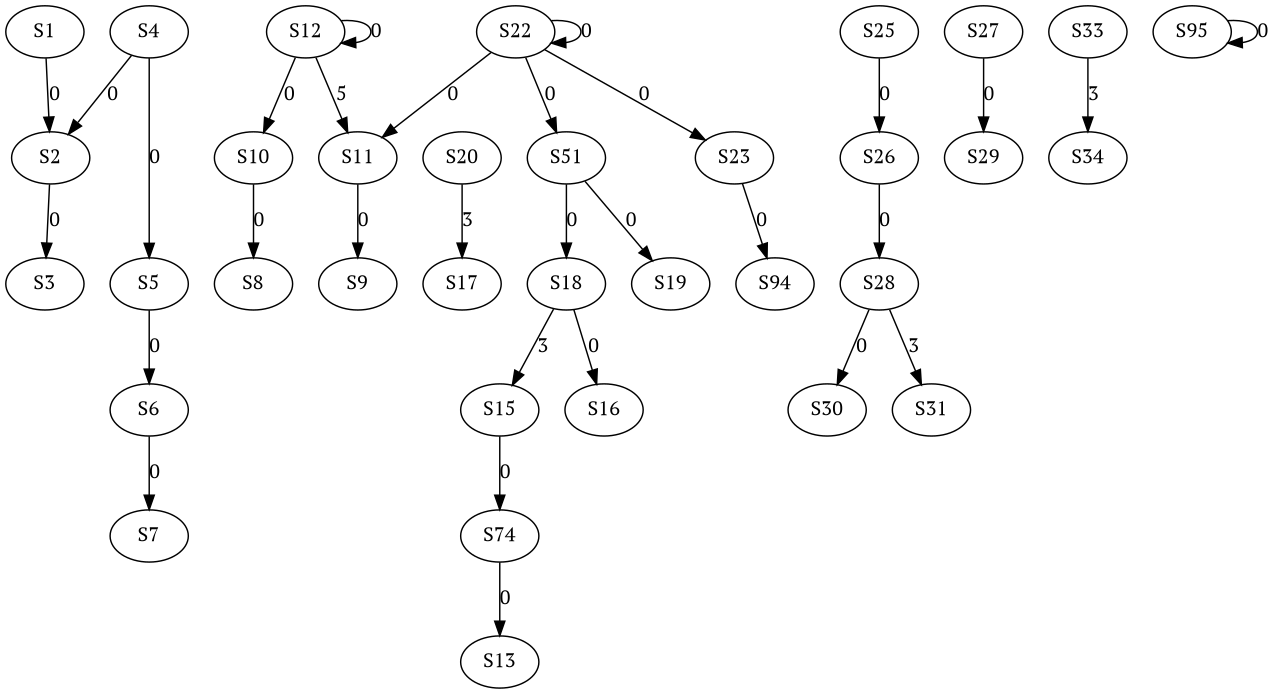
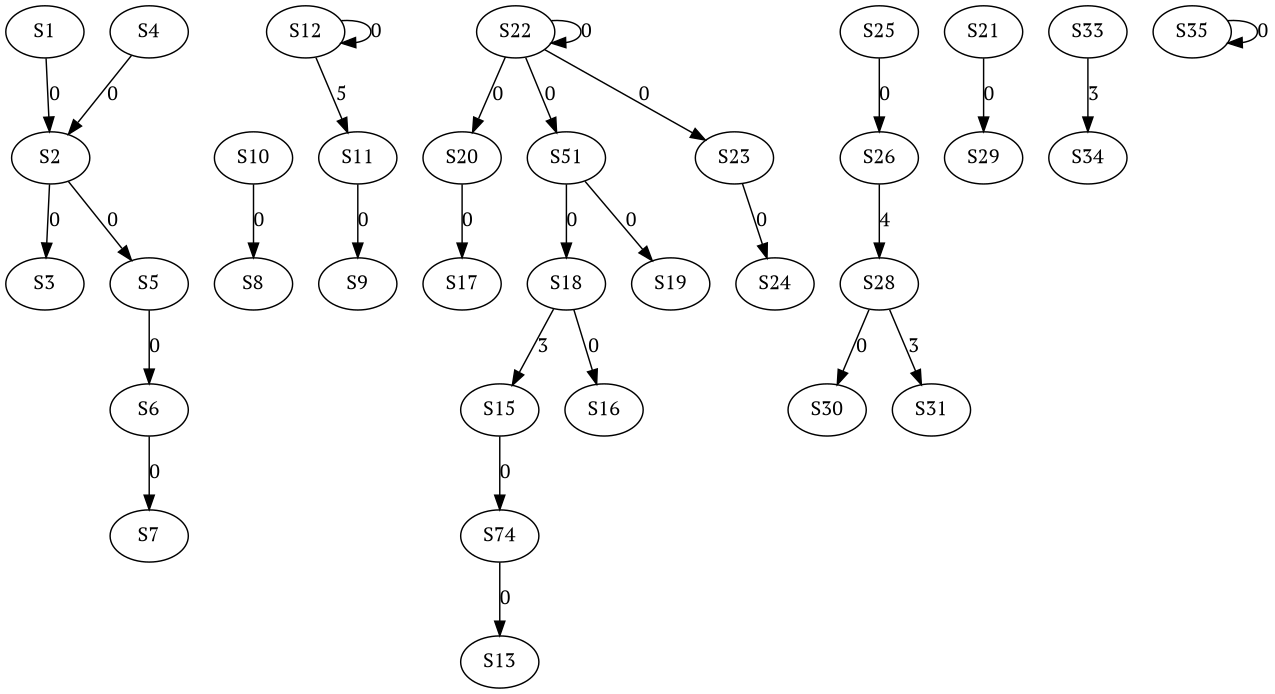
(984, 32) -> (984, 32)
(1192, 32) -> (1192, 32)
(282, 88) -> none
(442, 90) -> (492, 88)
(149, 151) -> (95, 215)
(468, 221) -> (468, 221)
(885, 221) -> (885, 221)
(775, 284) -> (775, 284)
